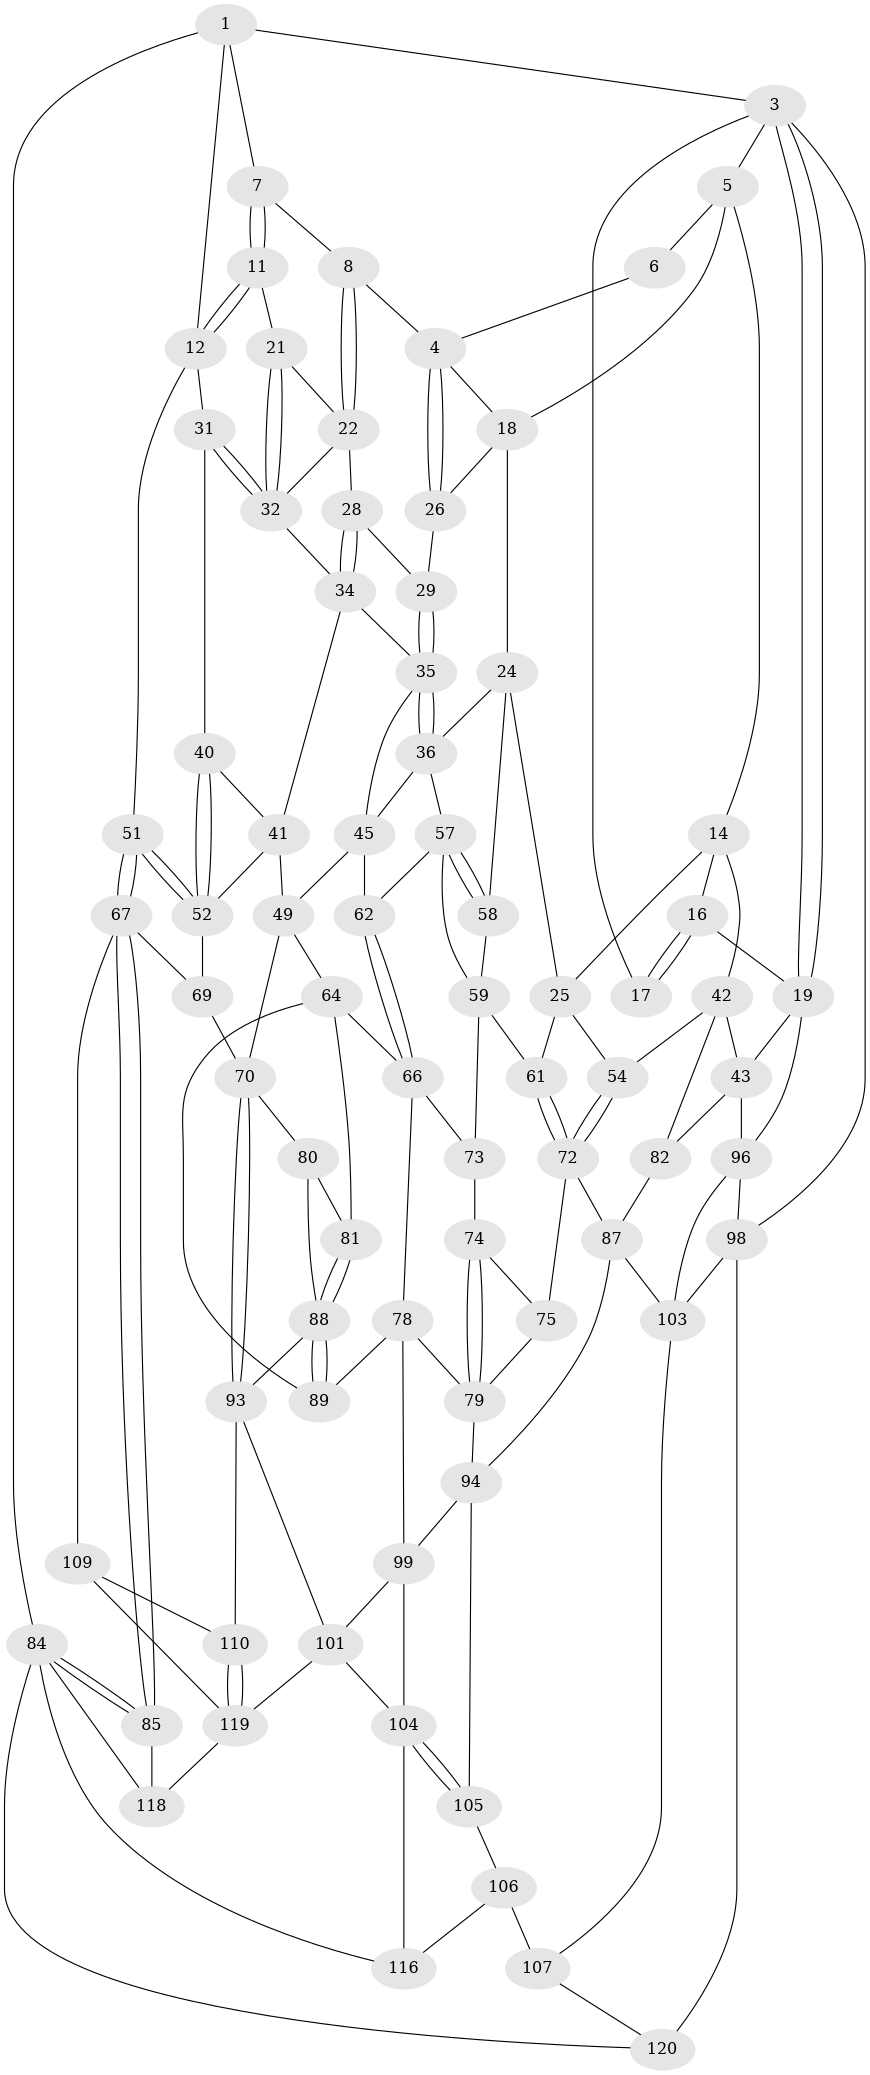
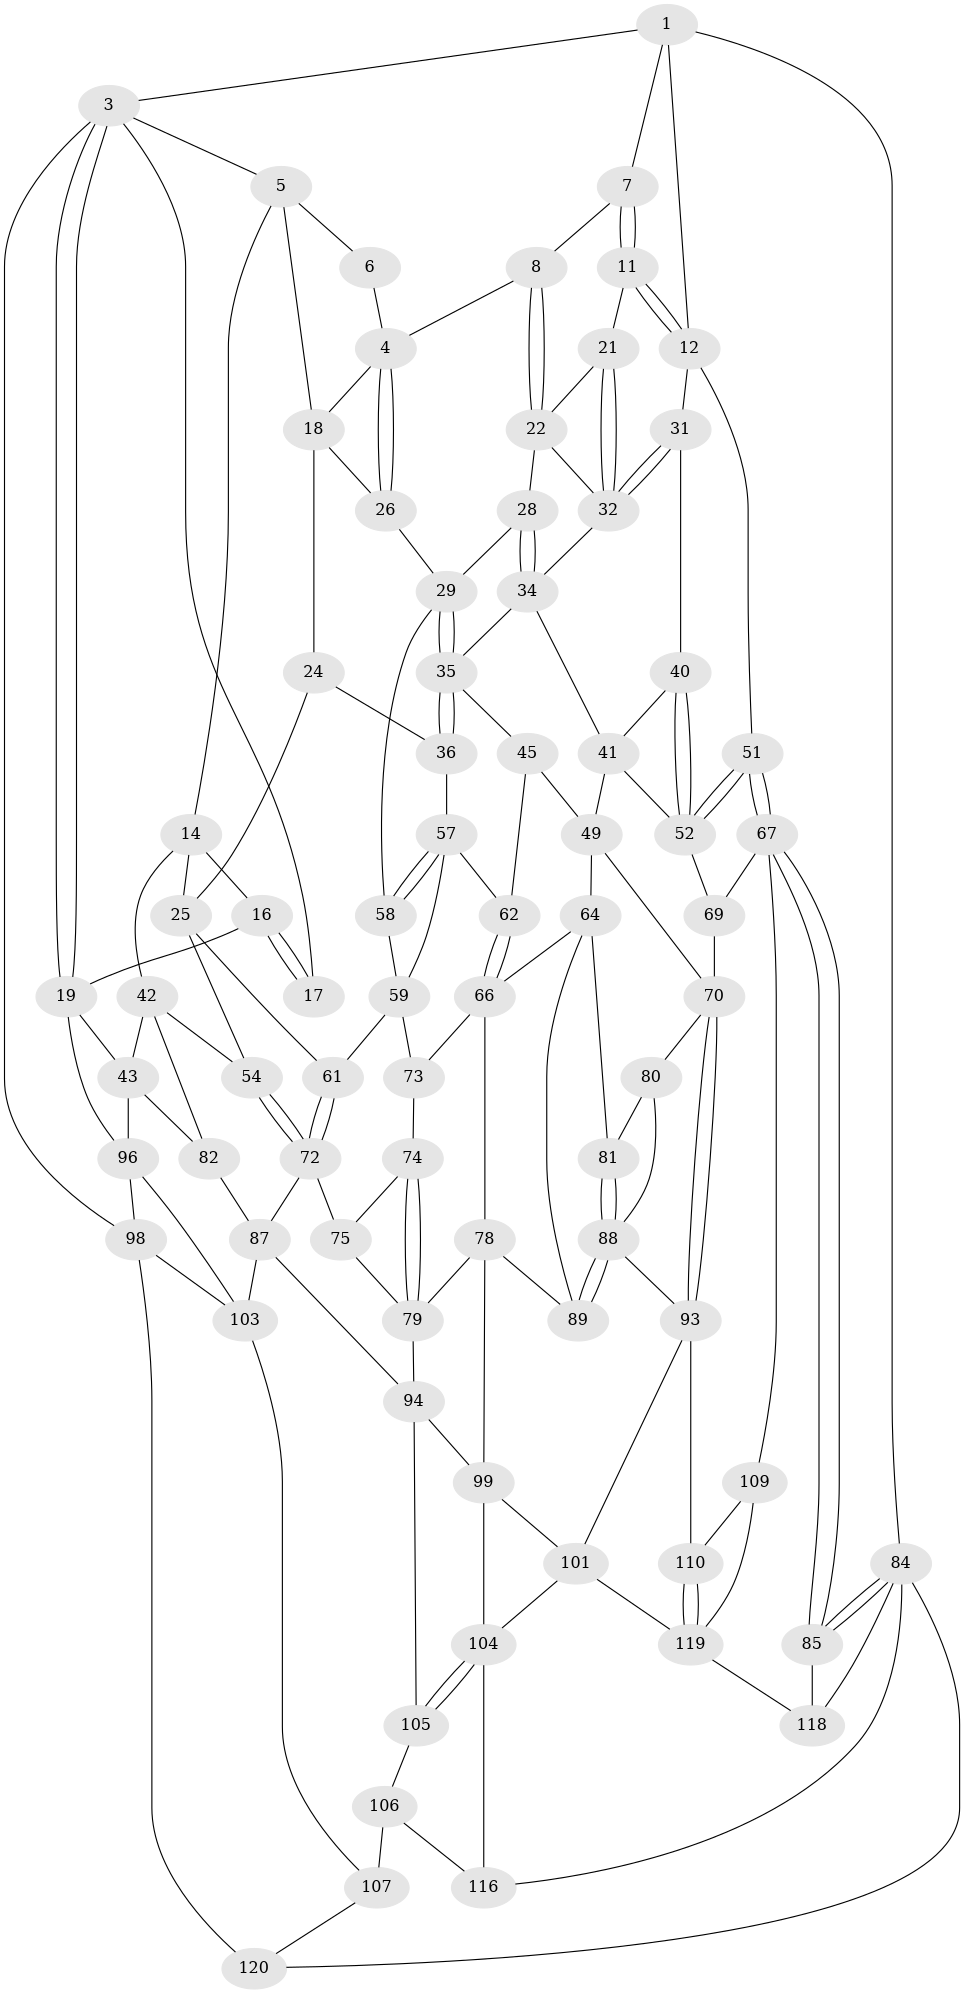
(395, 794) -> none
(498, 794) -> (386, 748)
